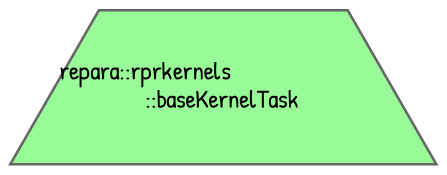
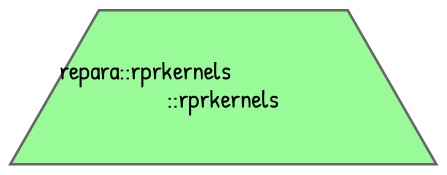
(223, 87) -> (223, 87)
